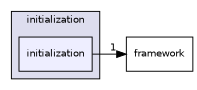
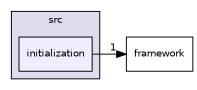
(56, 20) -> (56, 20)
